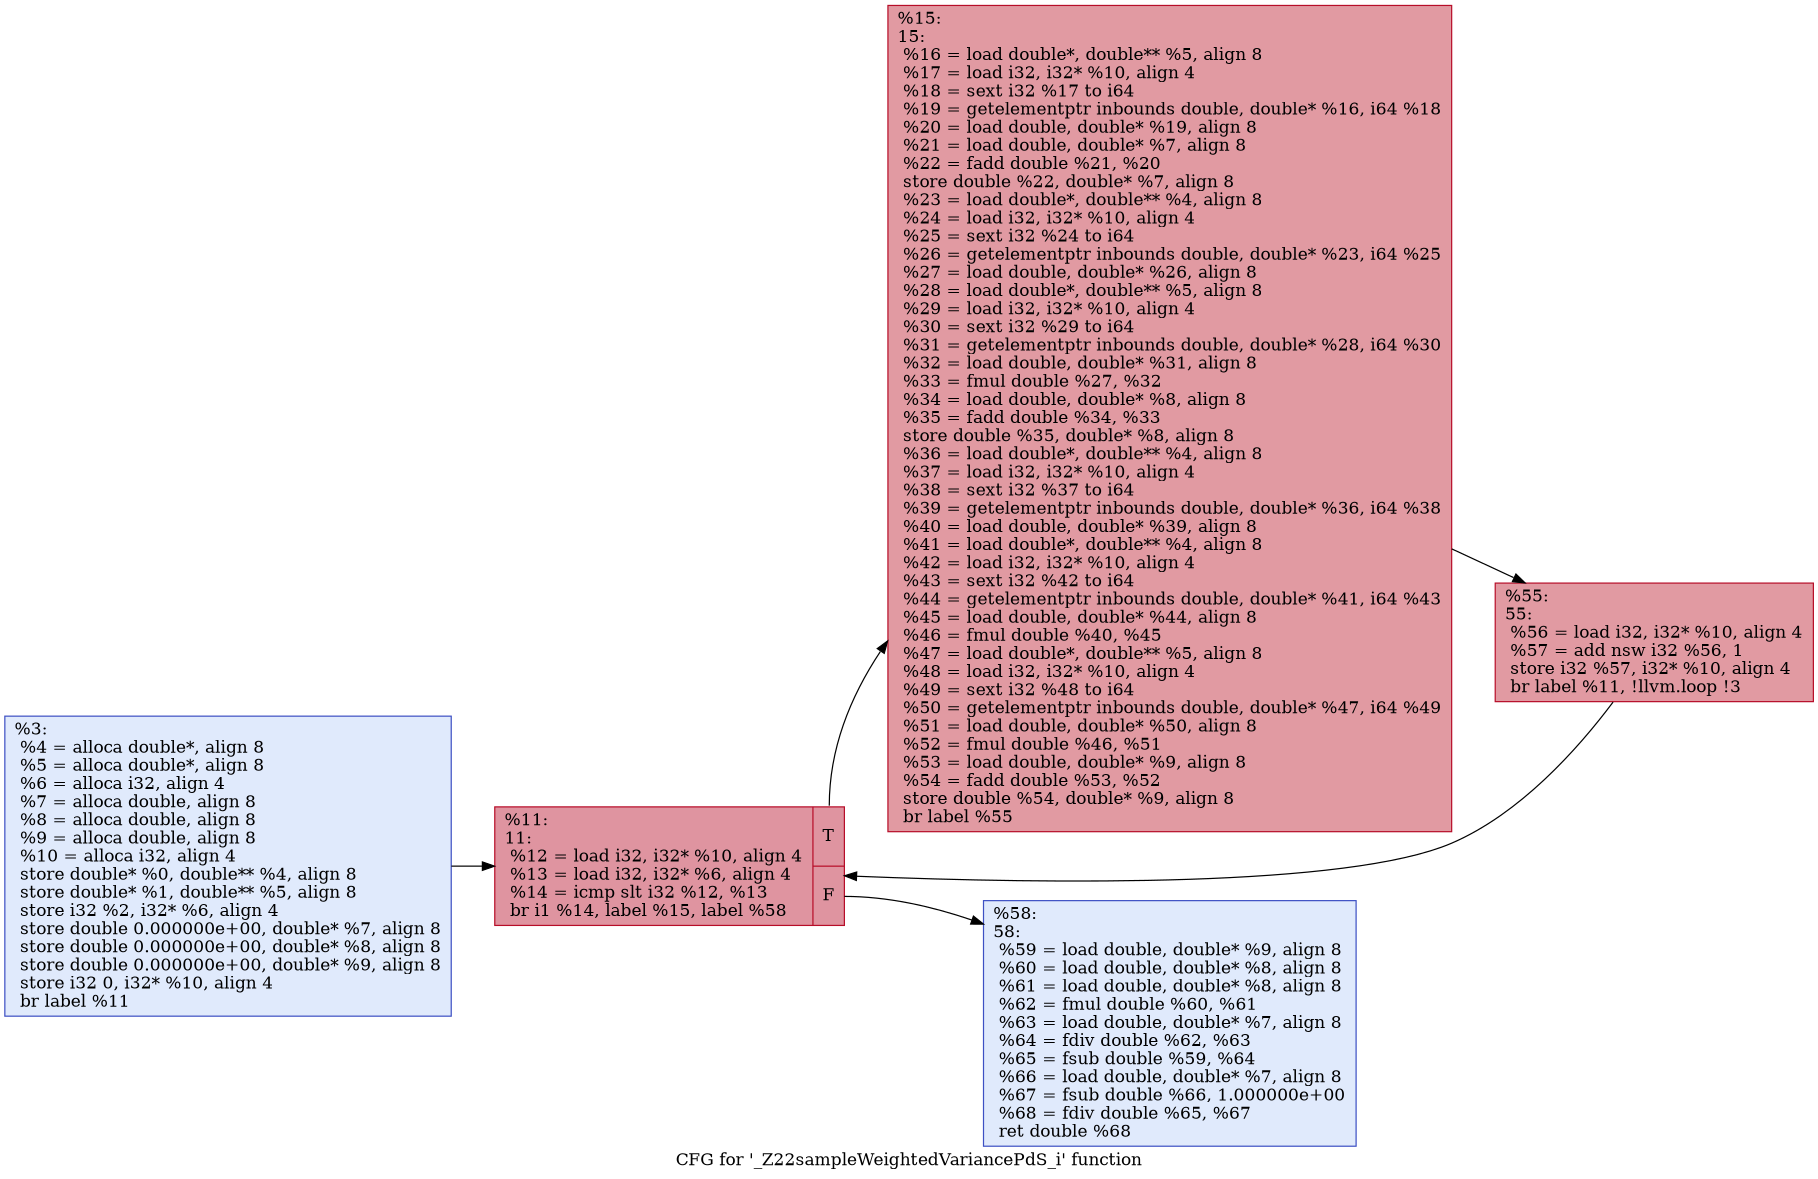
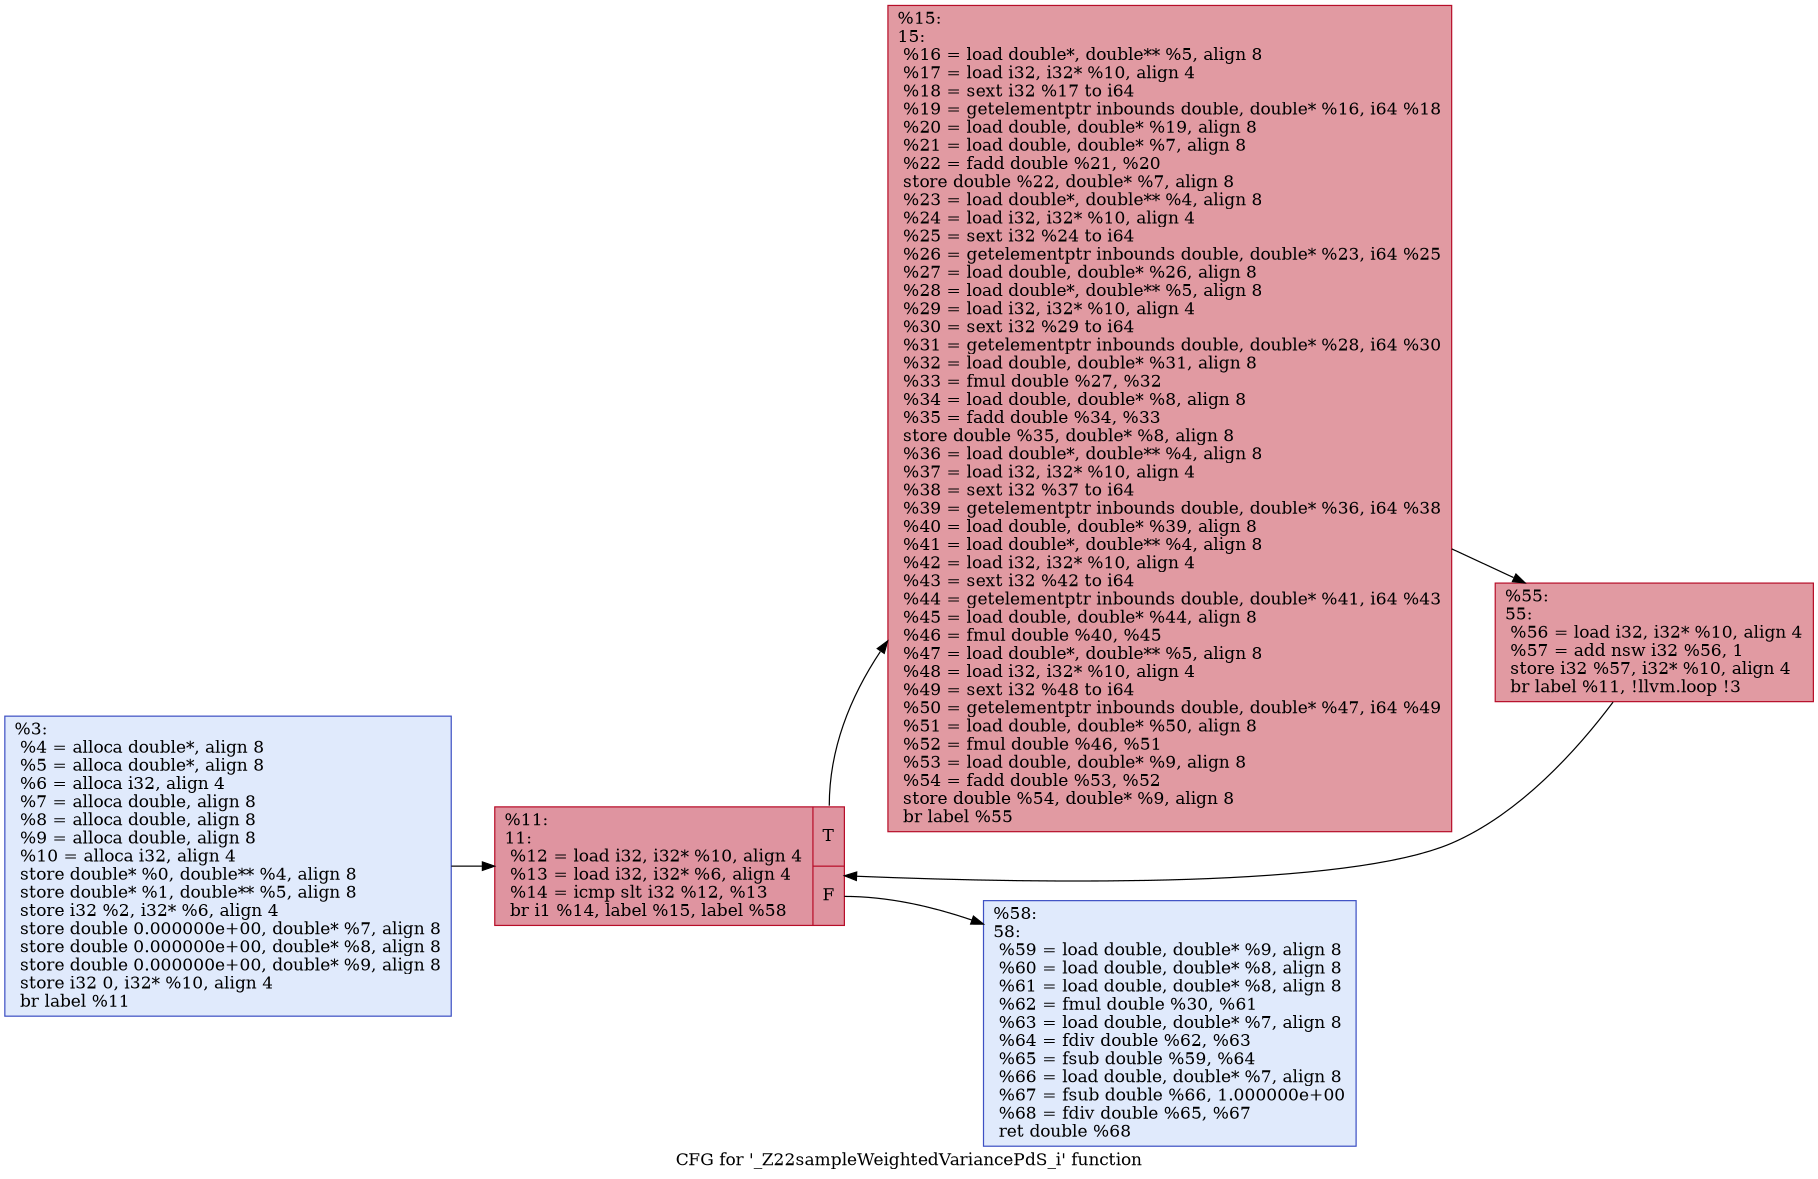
(1126, 1005) -> (1126, 1005)
